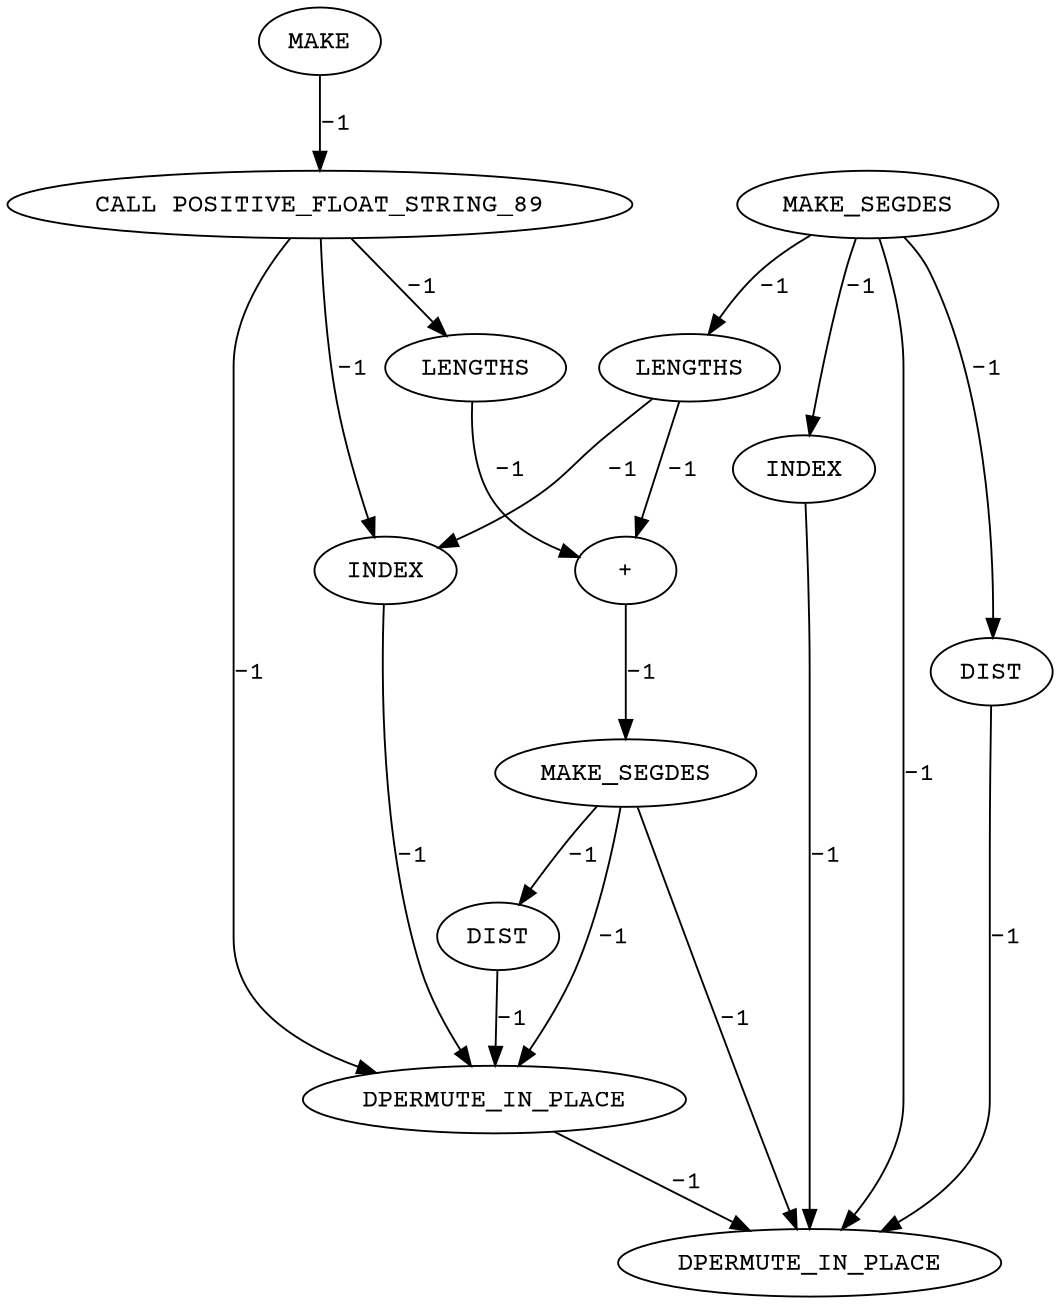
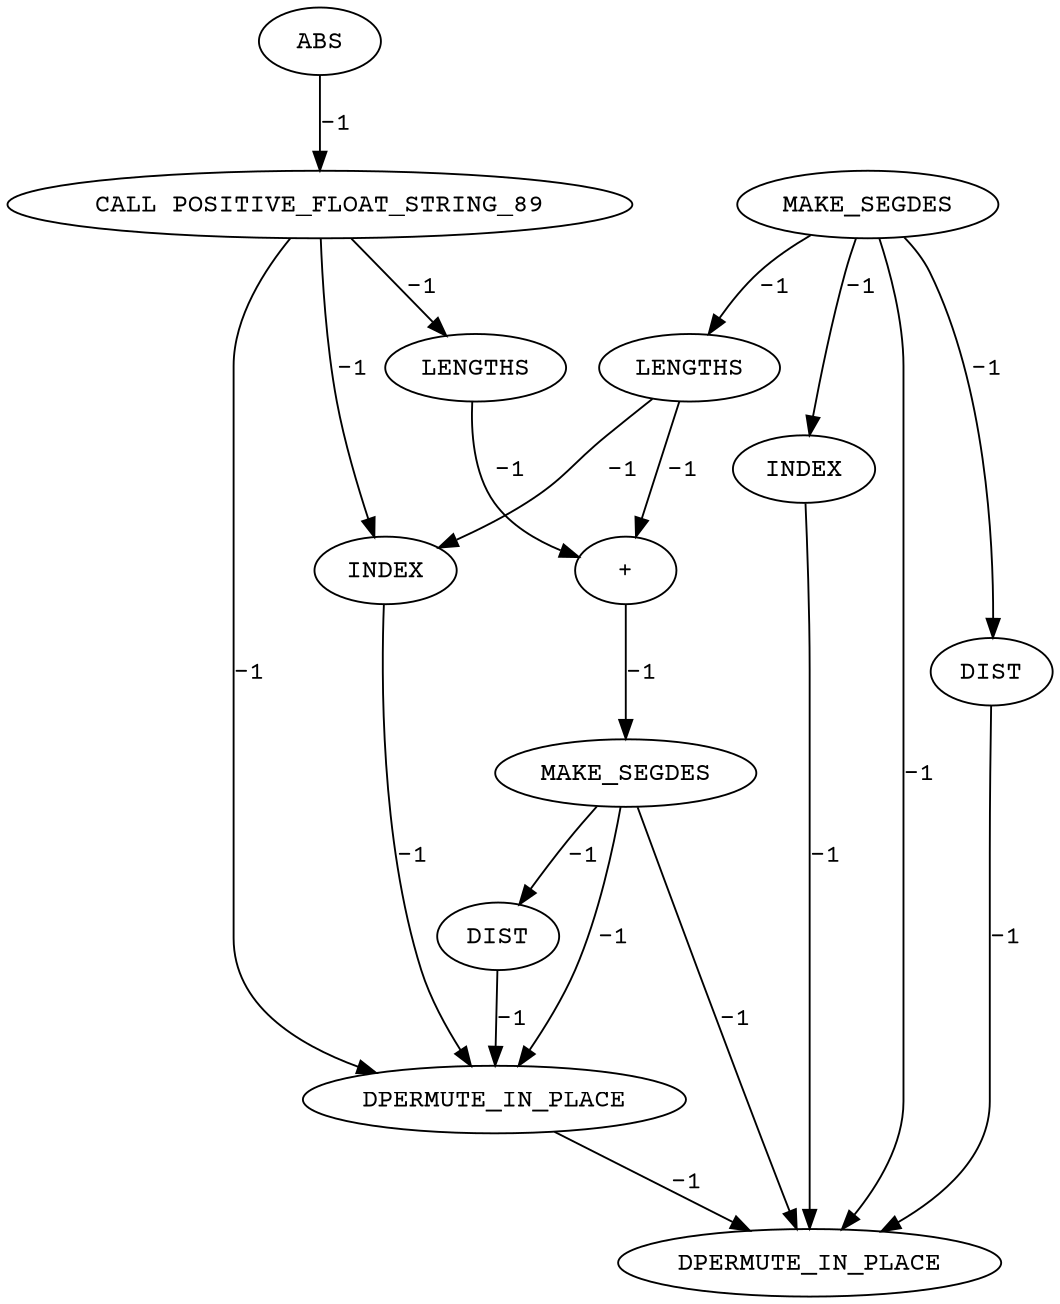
(320, 41) -> (320, 41)
